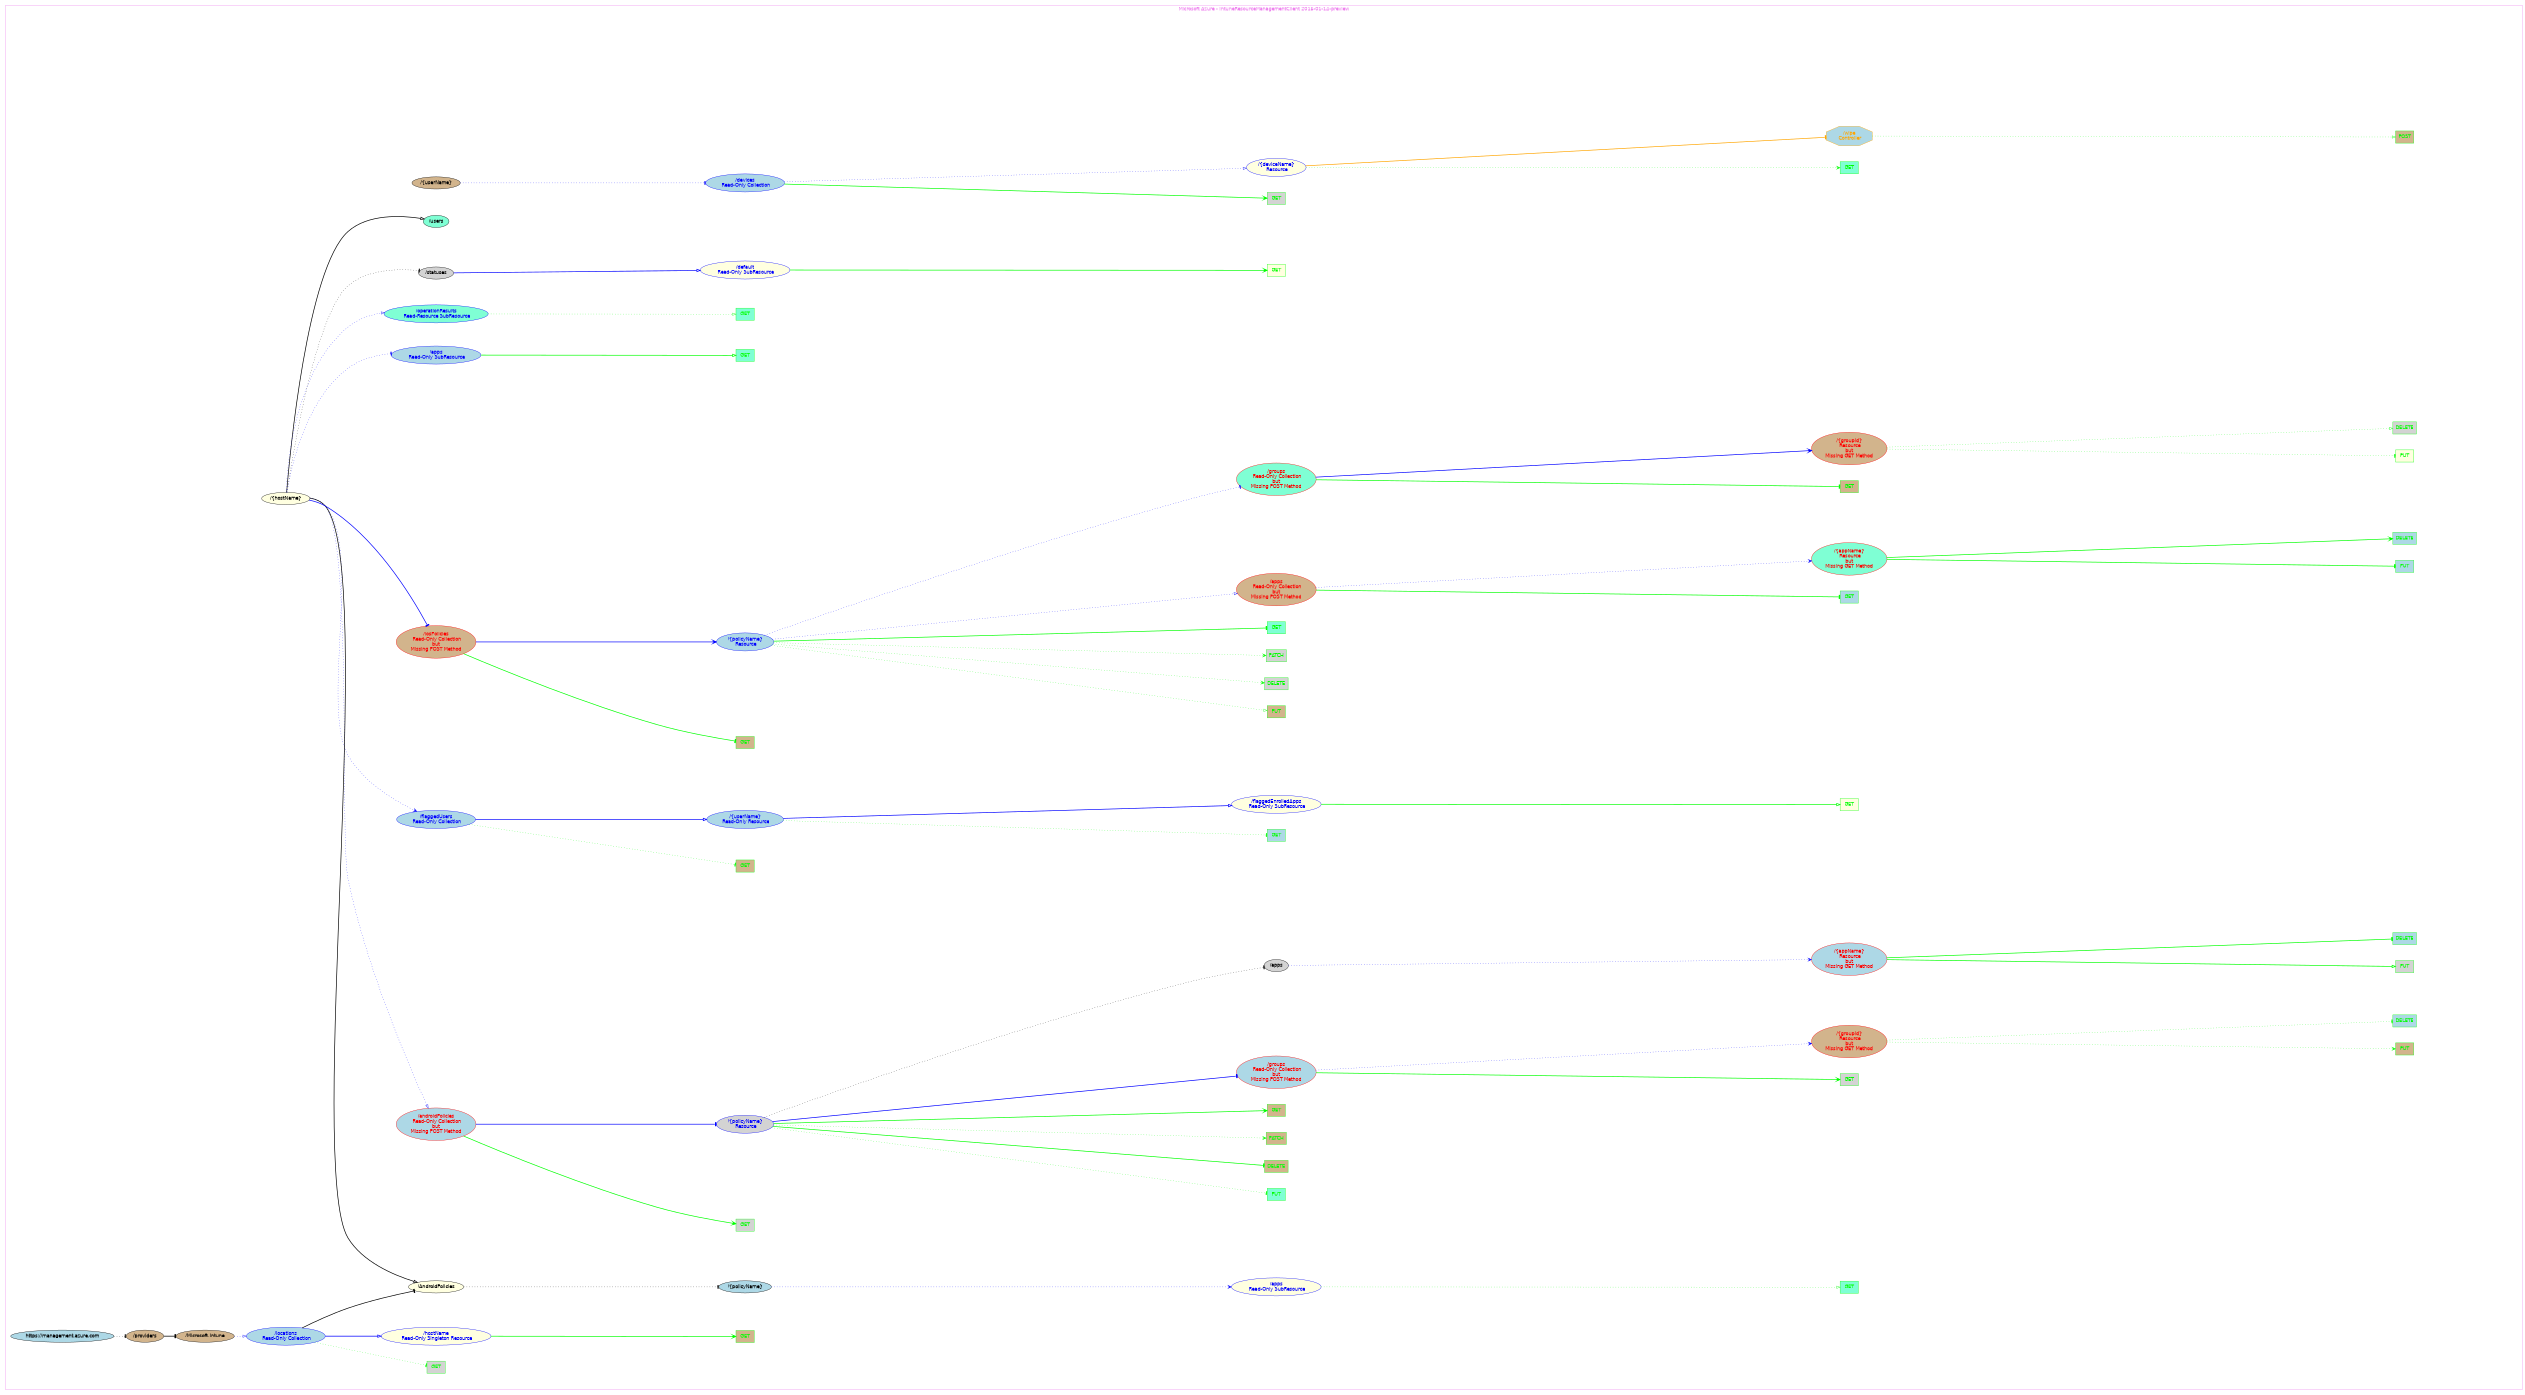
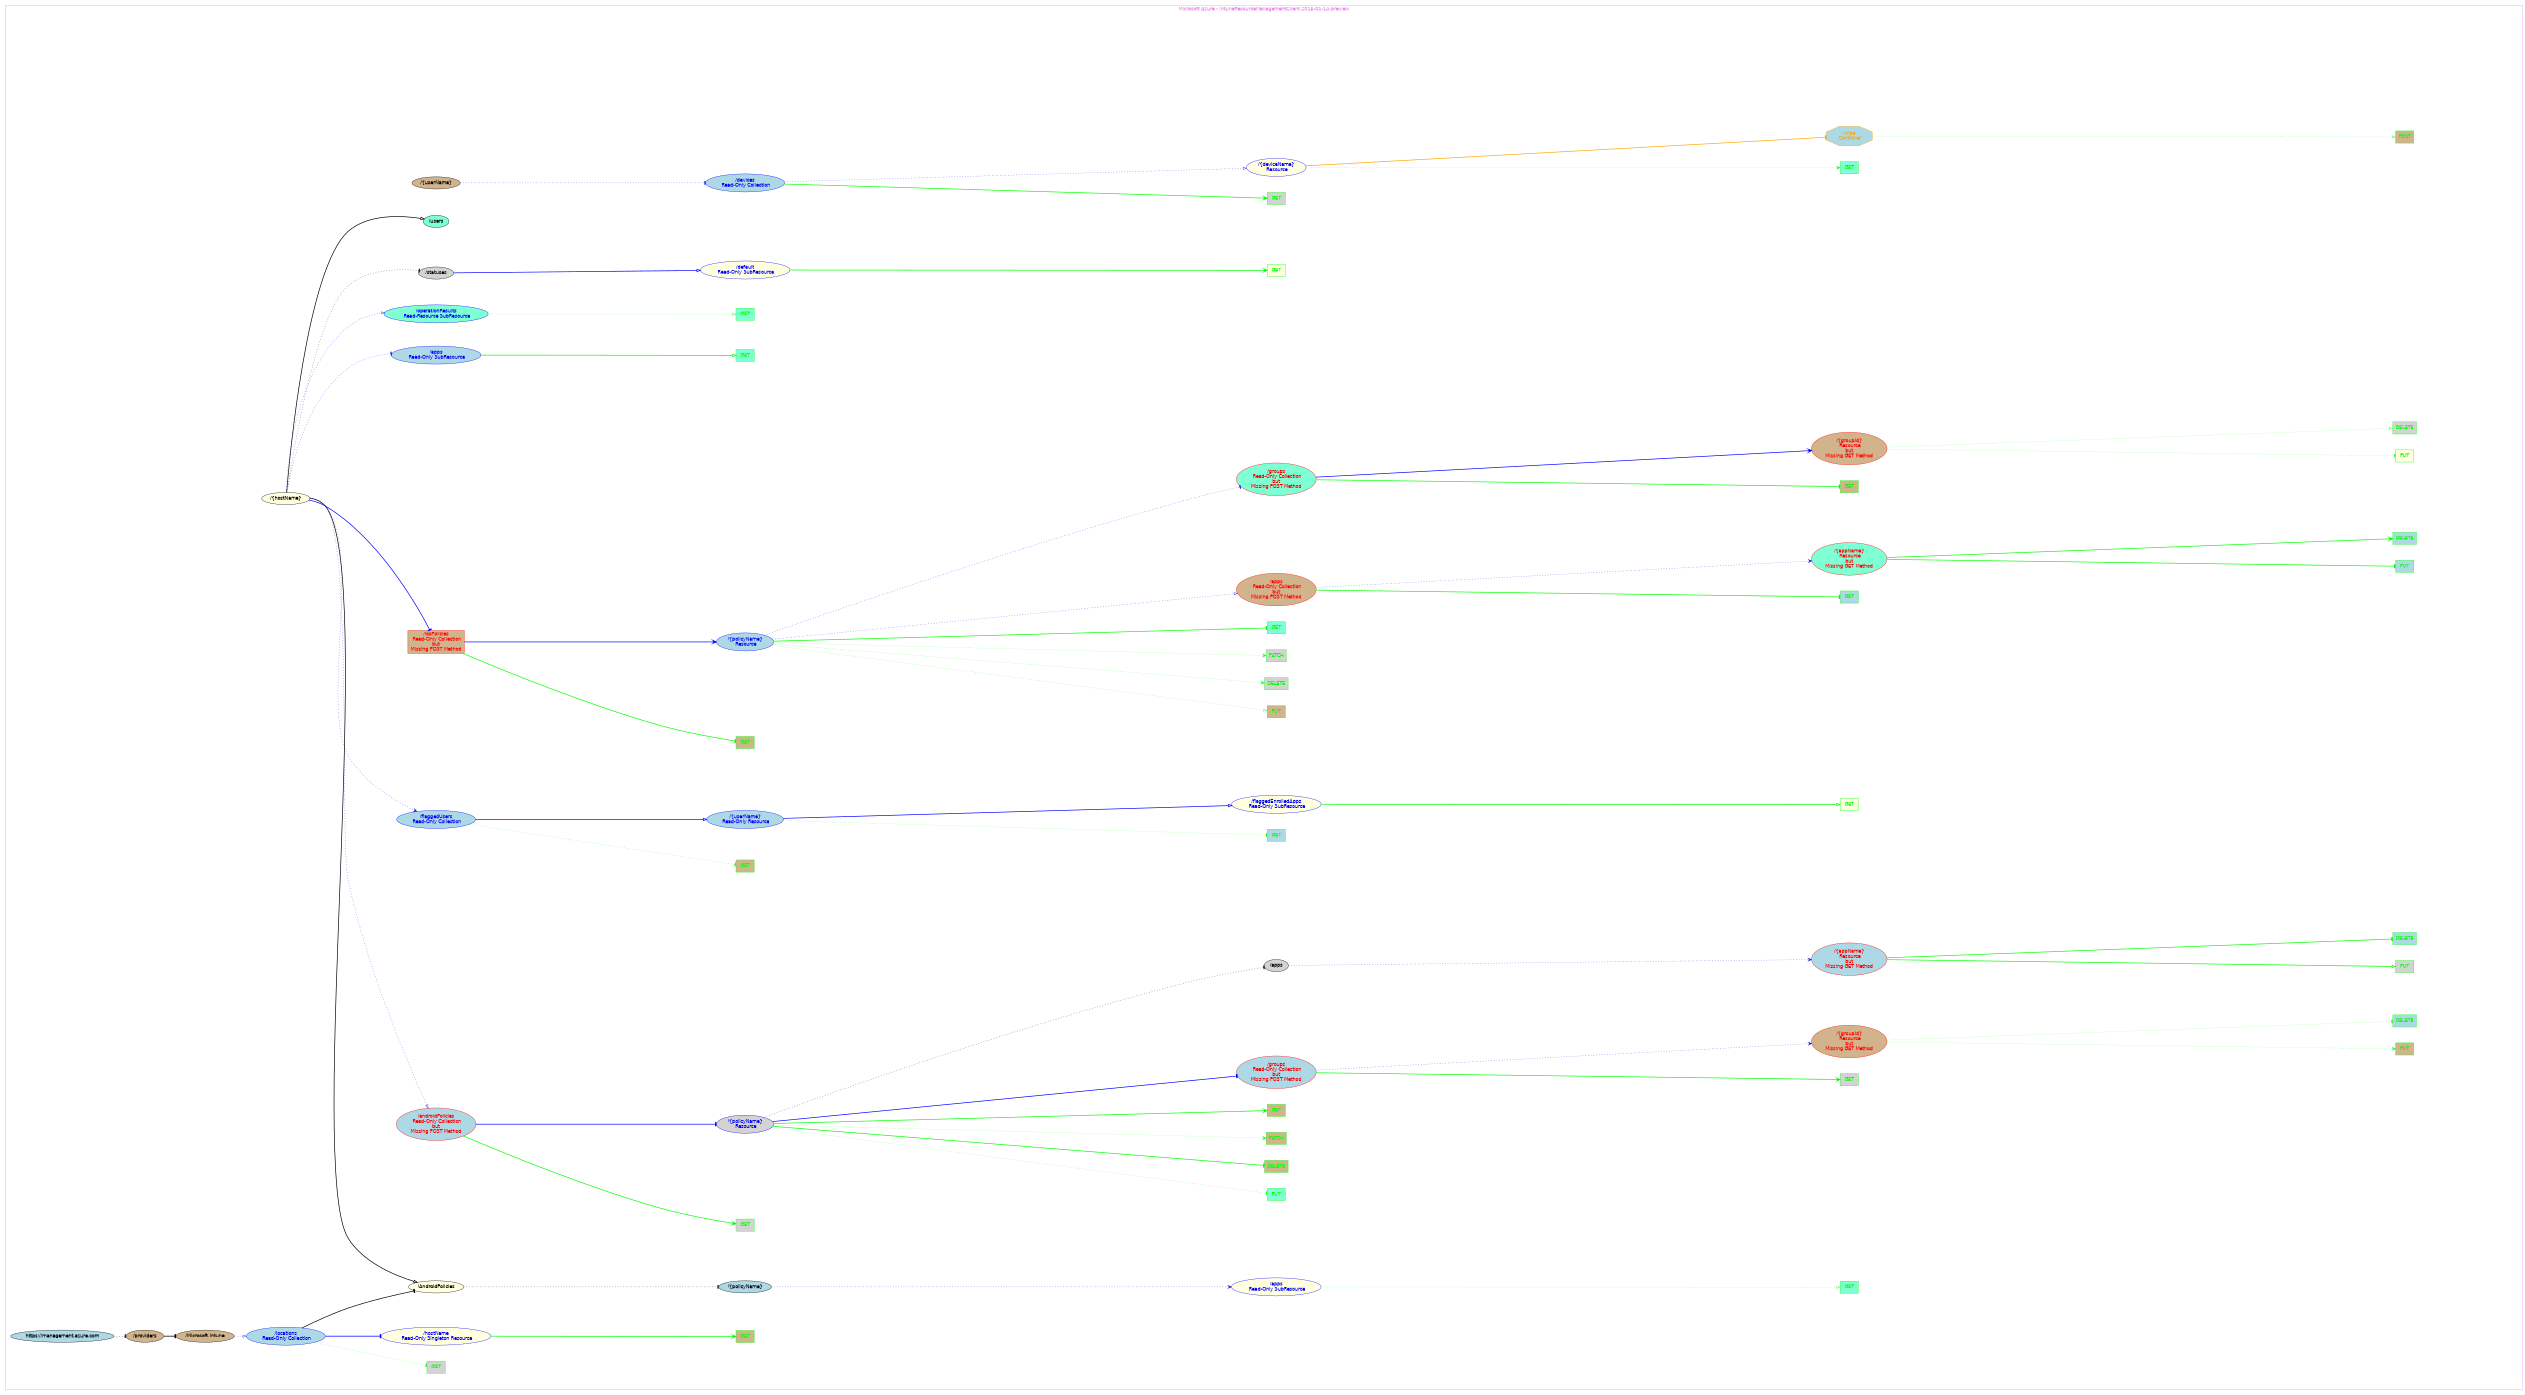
(436, 642) -> (436, 642)
(351, 1336) -> (352, 1336)
